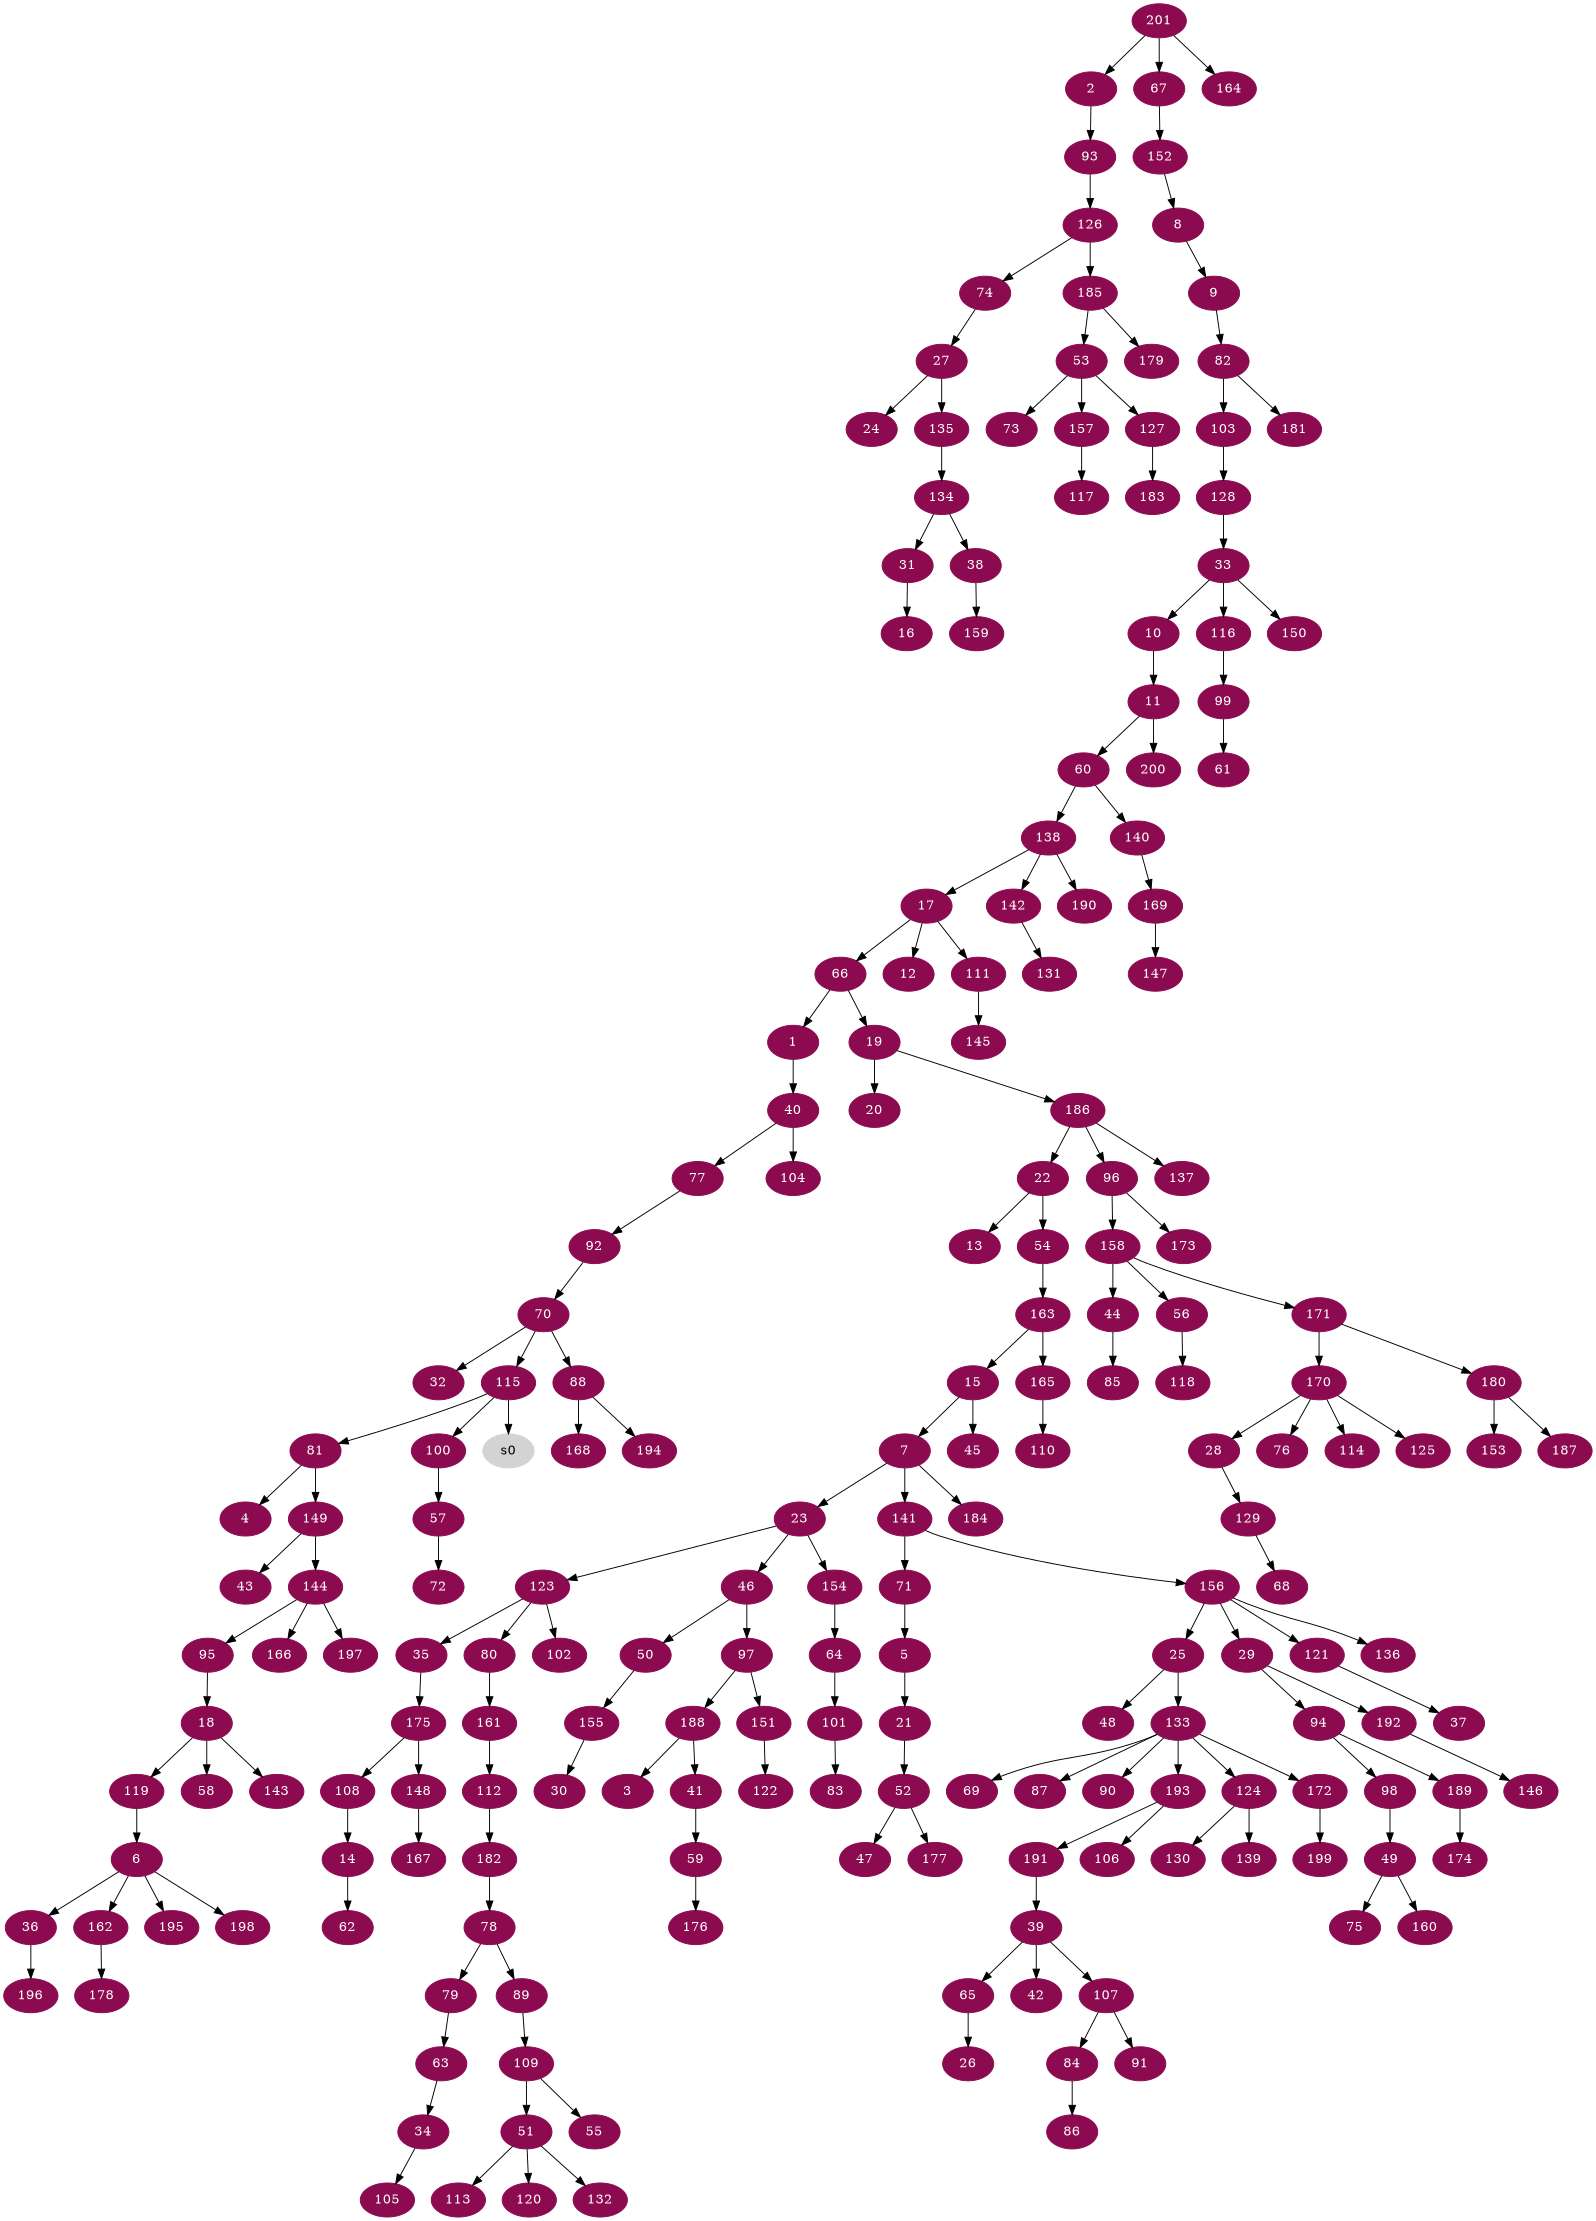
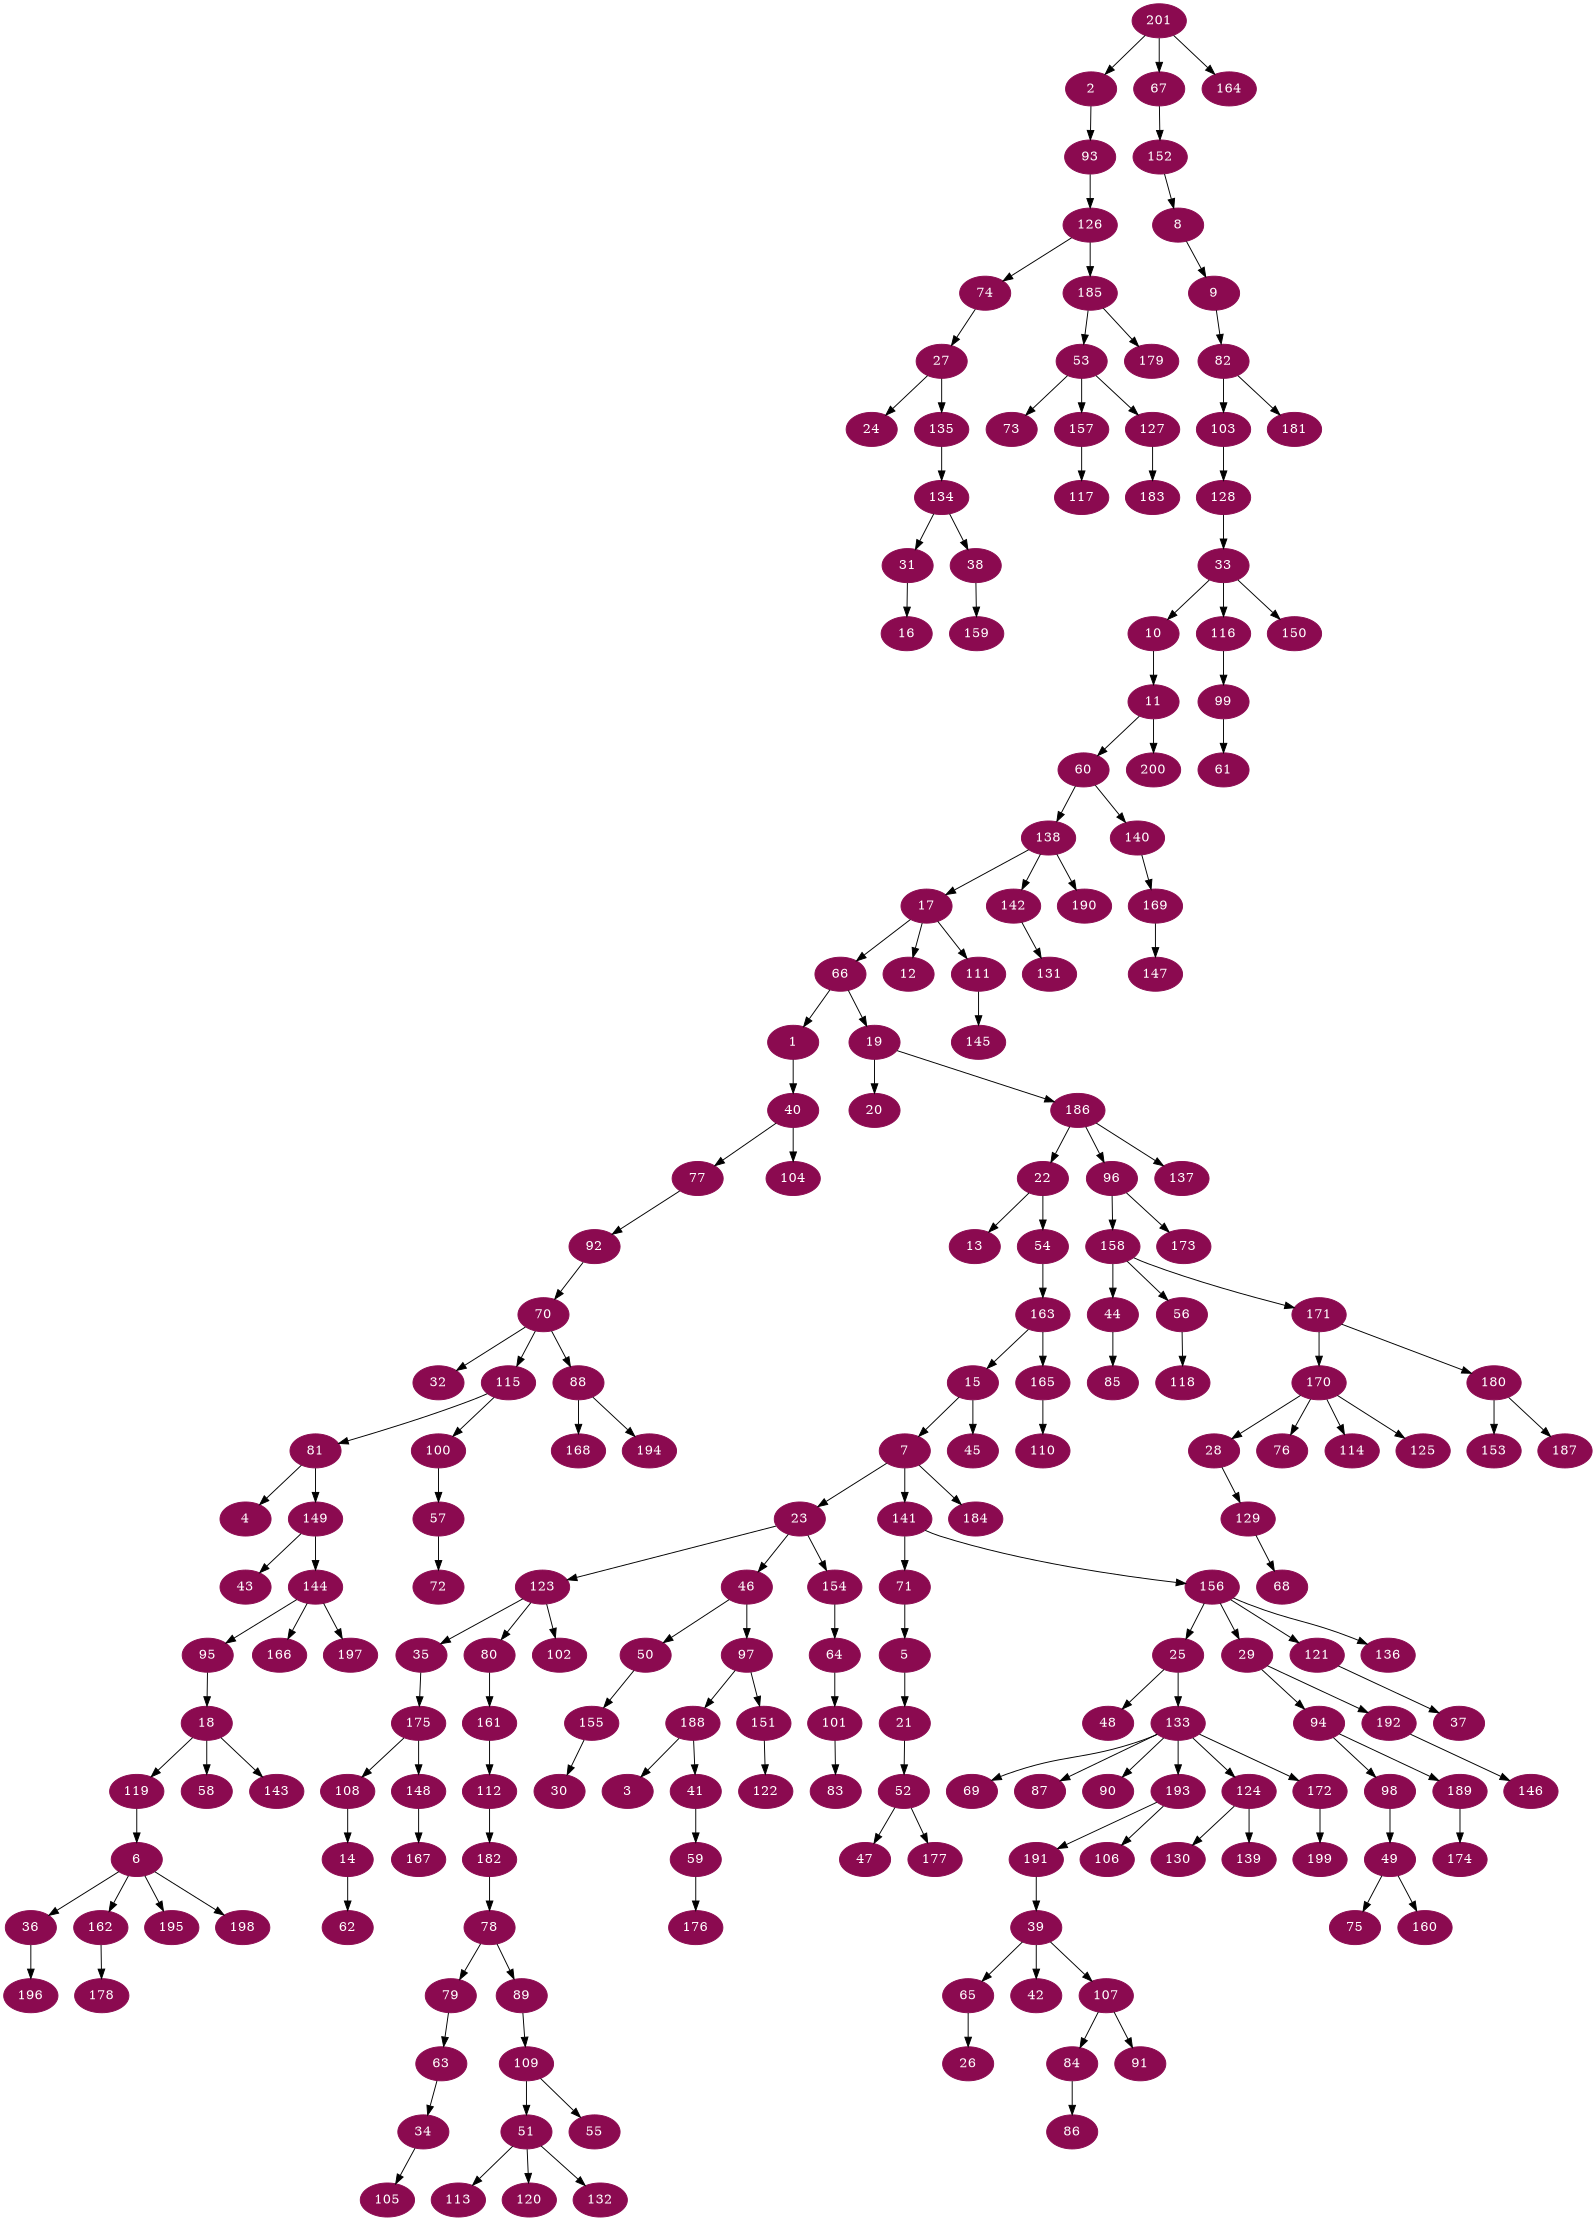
(508, 1451) -> none
